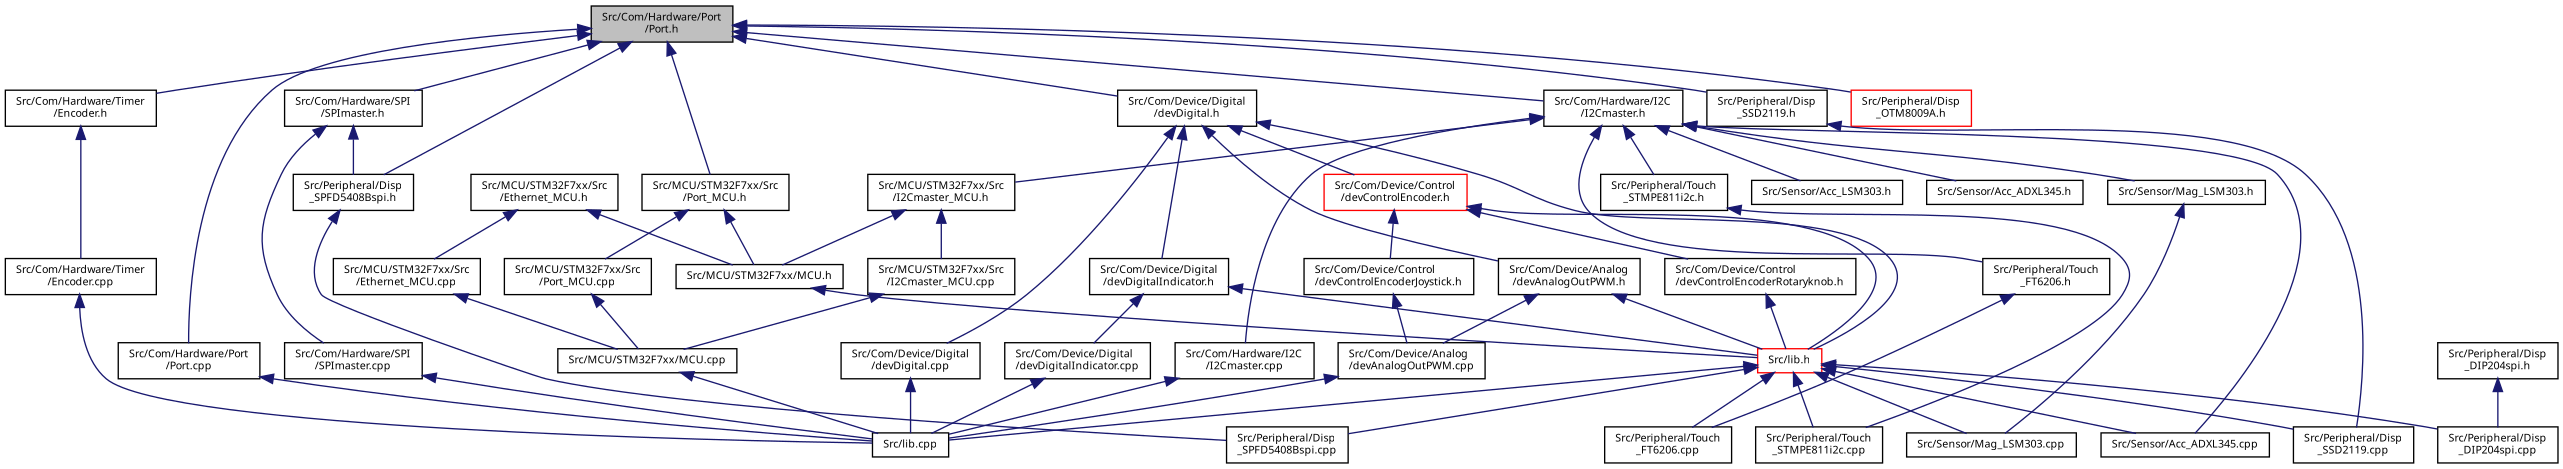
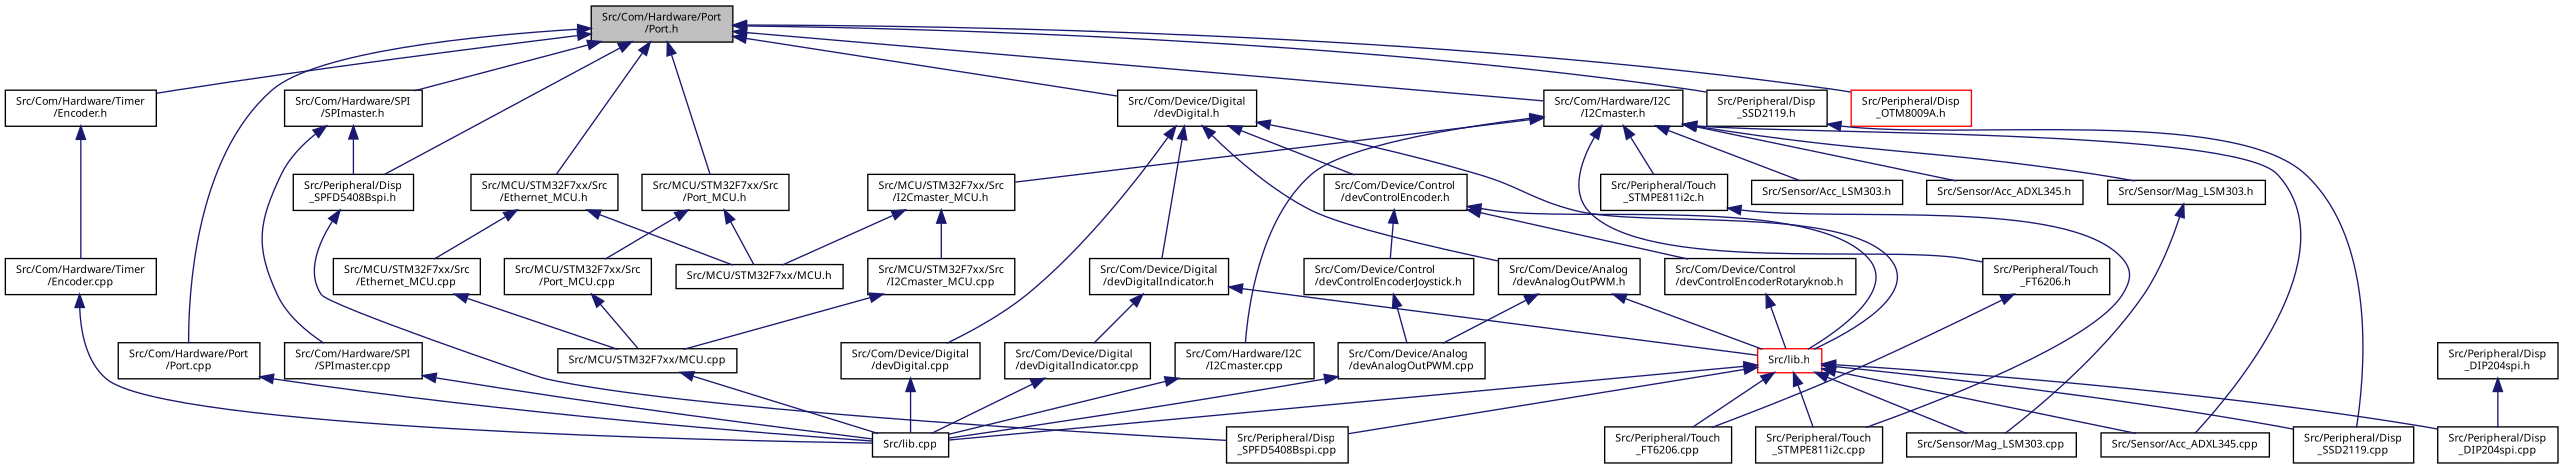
none -> (599, 114)
(1396, 192) -> (1396, 192)
(1291, 329) -> none
